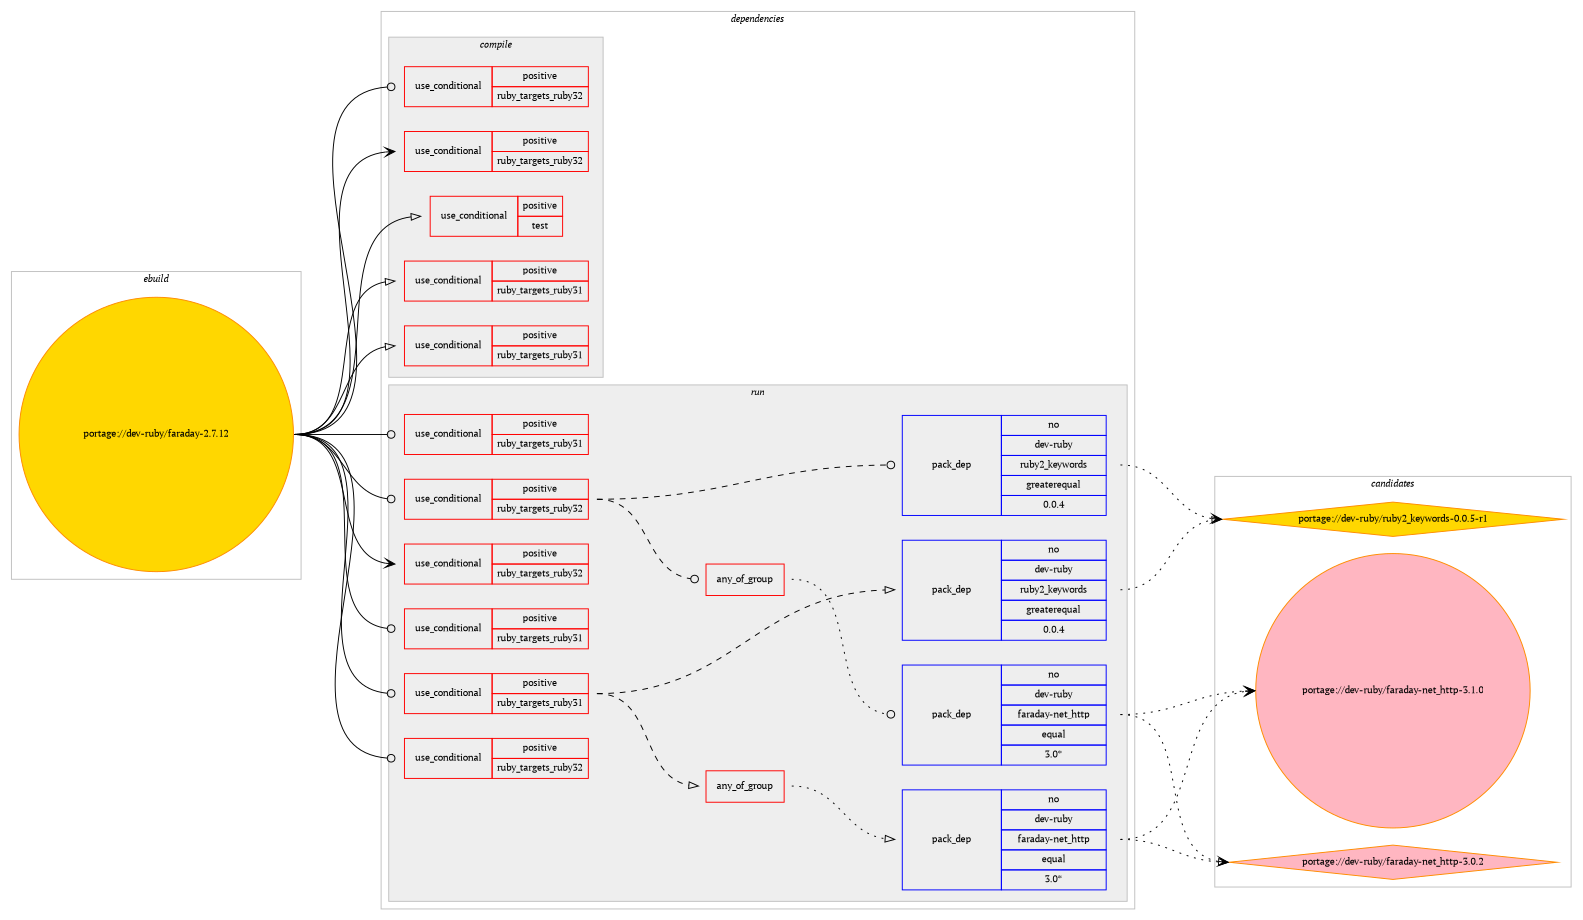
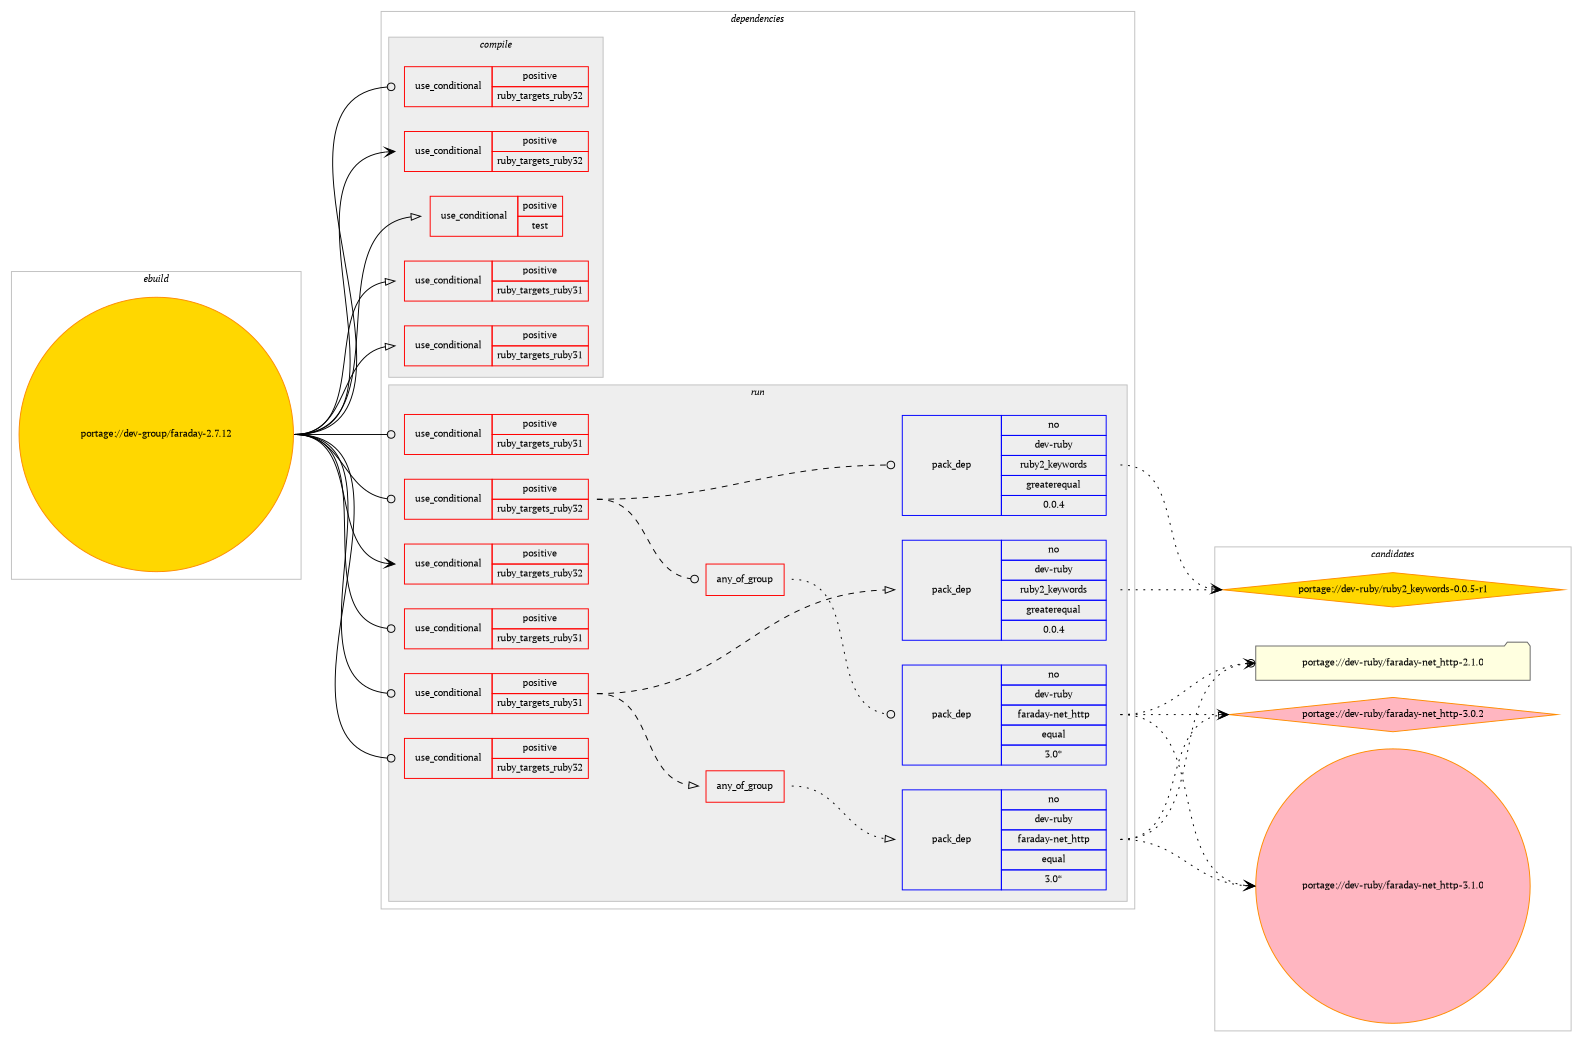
(156, 434) -> (156, 434)
none -> (1393, 663)
